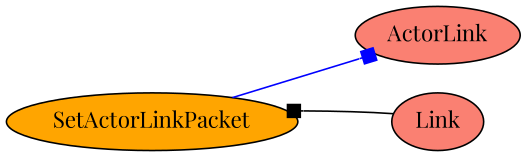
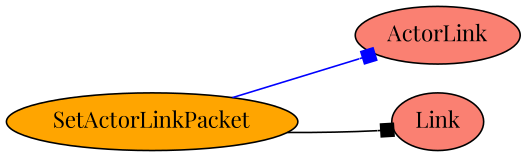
(349, 112) -> (332, 132)
